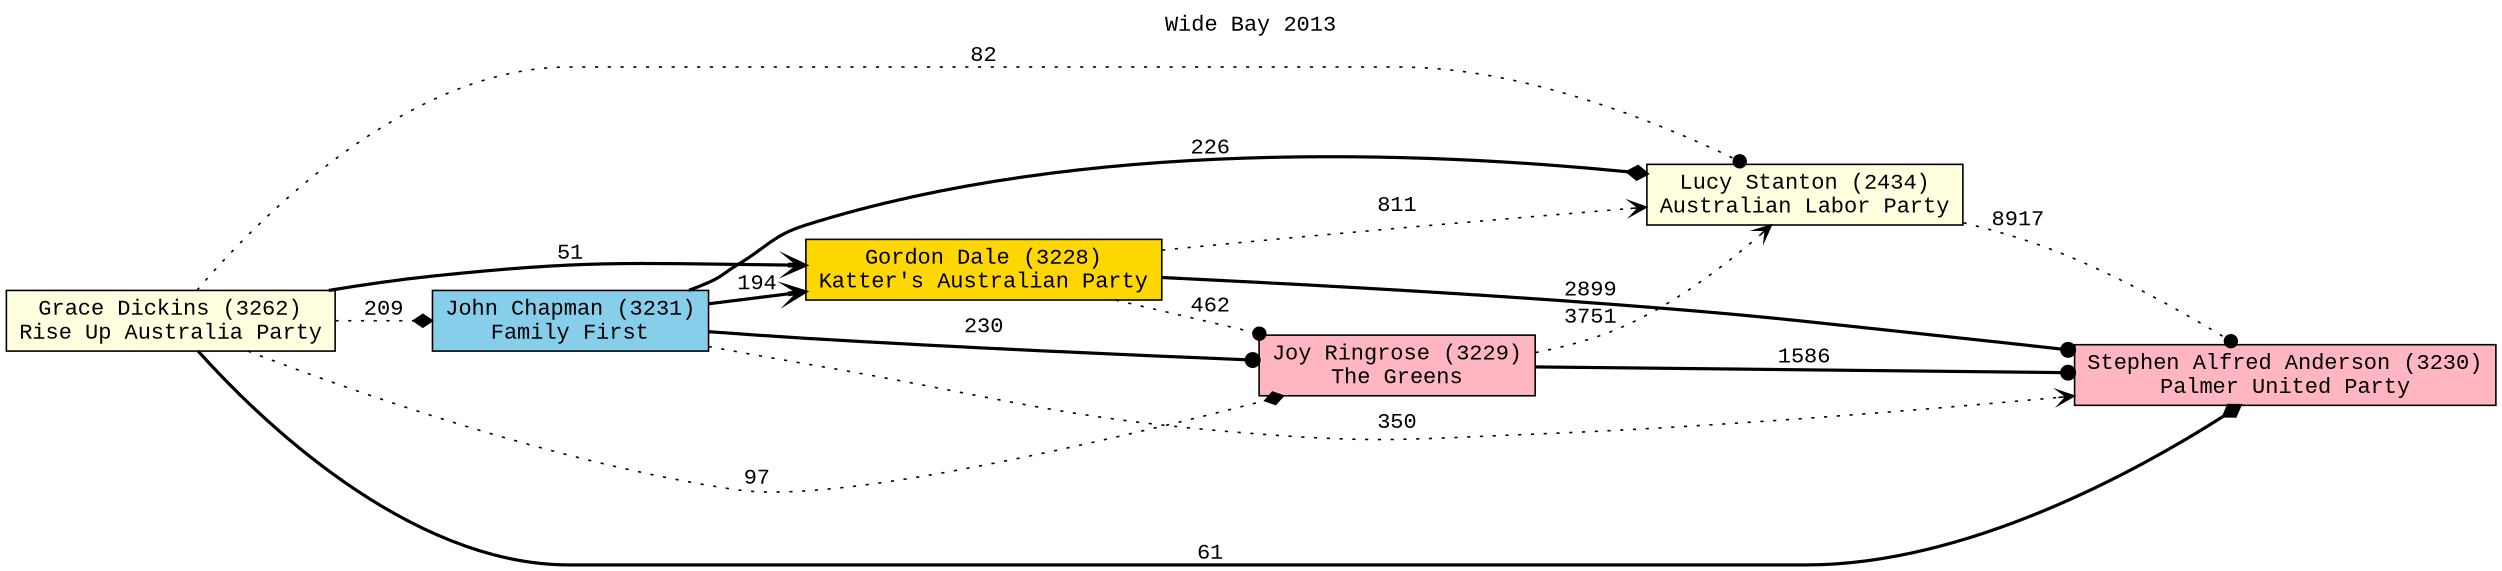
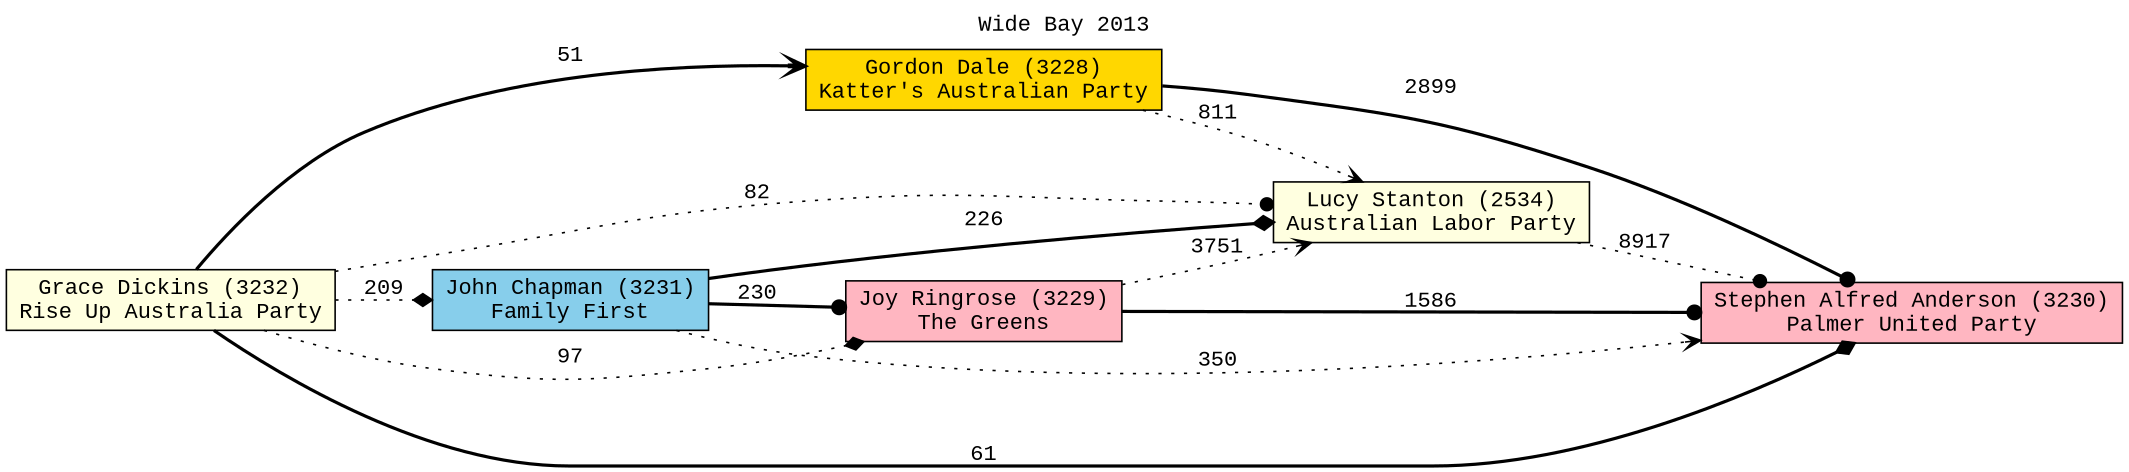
(1805, 195) -> (1431, 212)
(749, 299) -> none
(1184, 316) -> none
(171, 321) -> (171, 300)
